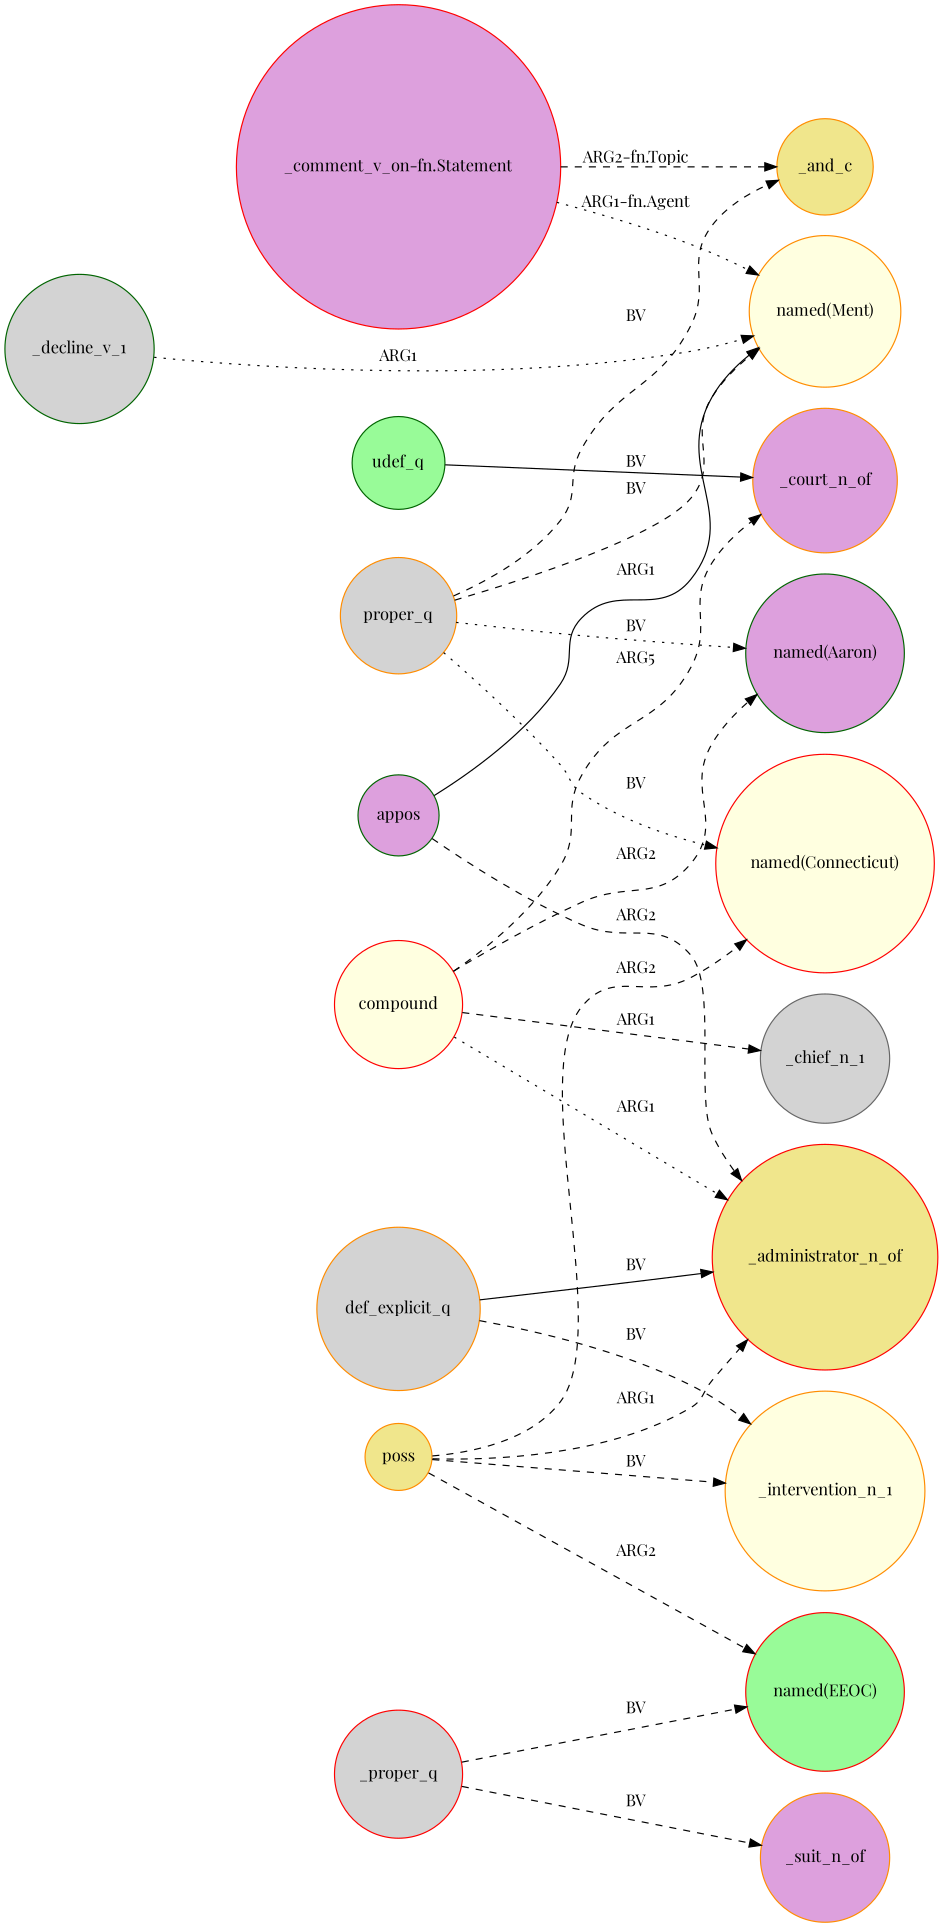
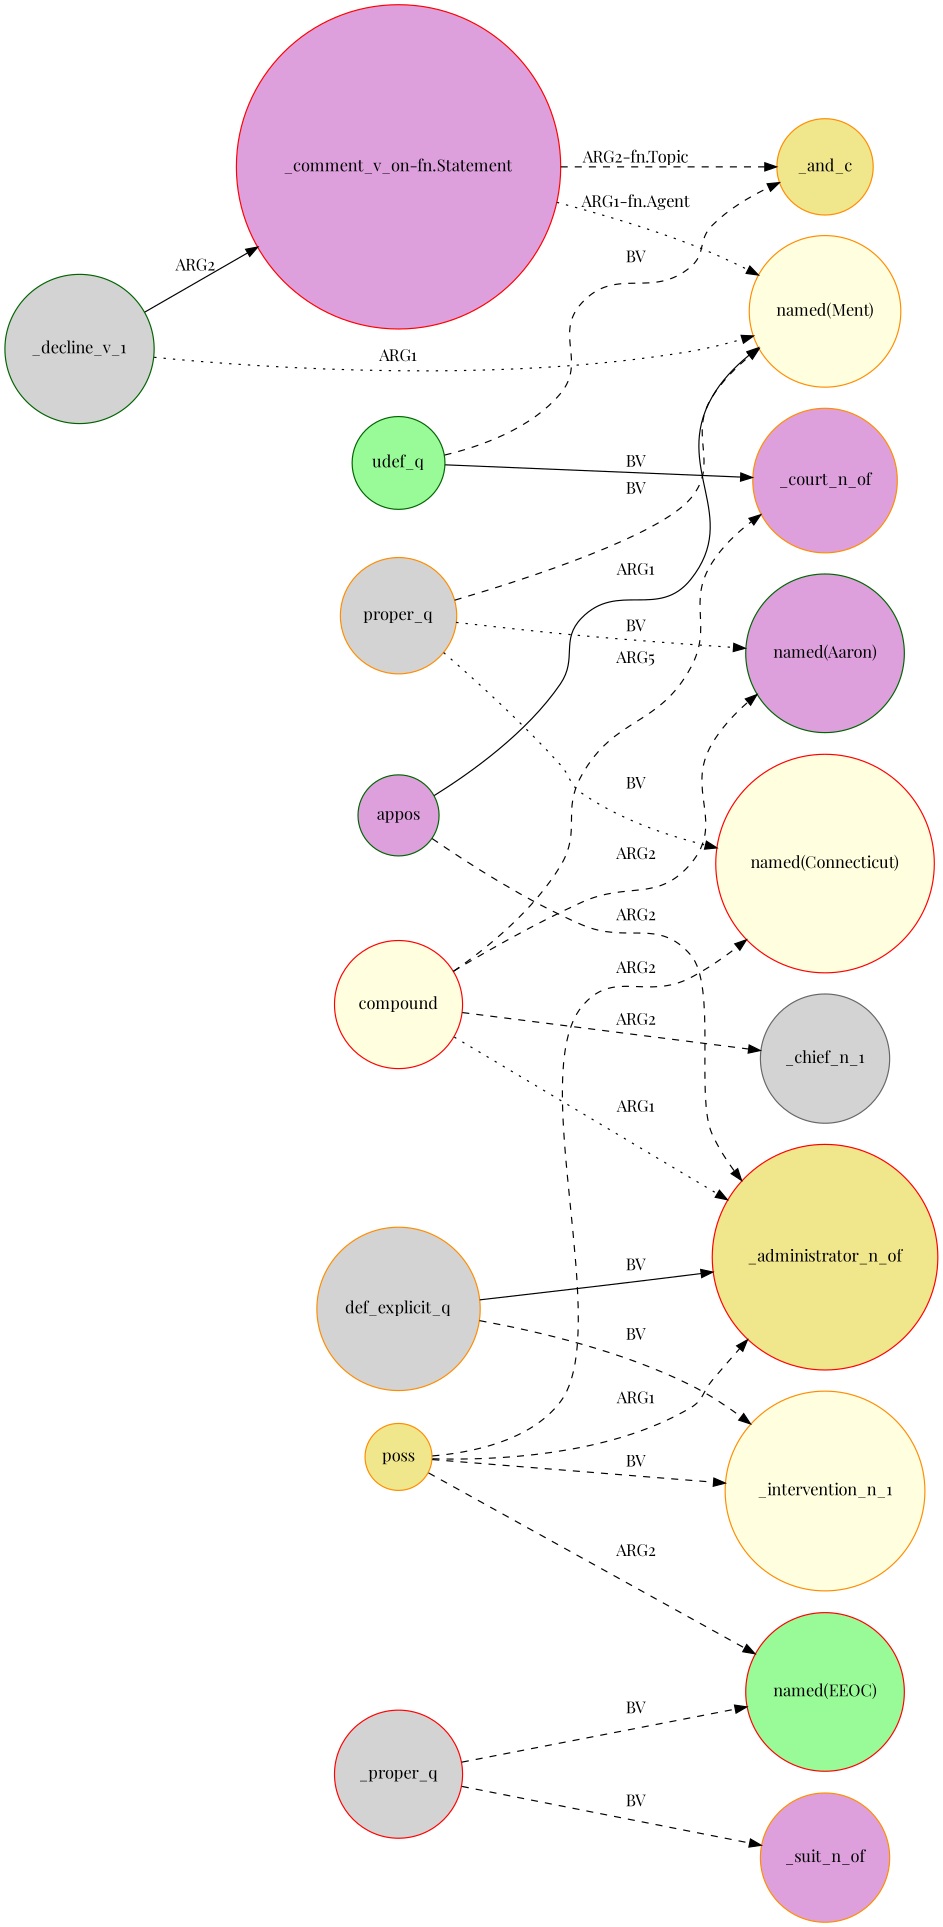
none -> (196, 282)
(624, 398) -> (583, 302)
(636, 1020) -> (636, 1020)
